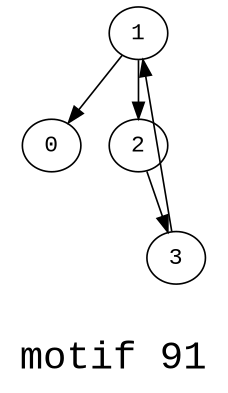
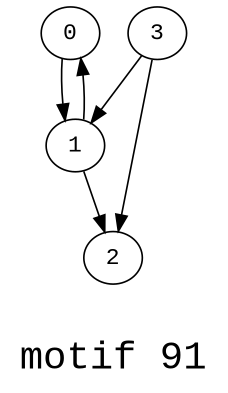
none -> (62, 81)
(155, 194) -> (137, 137)
